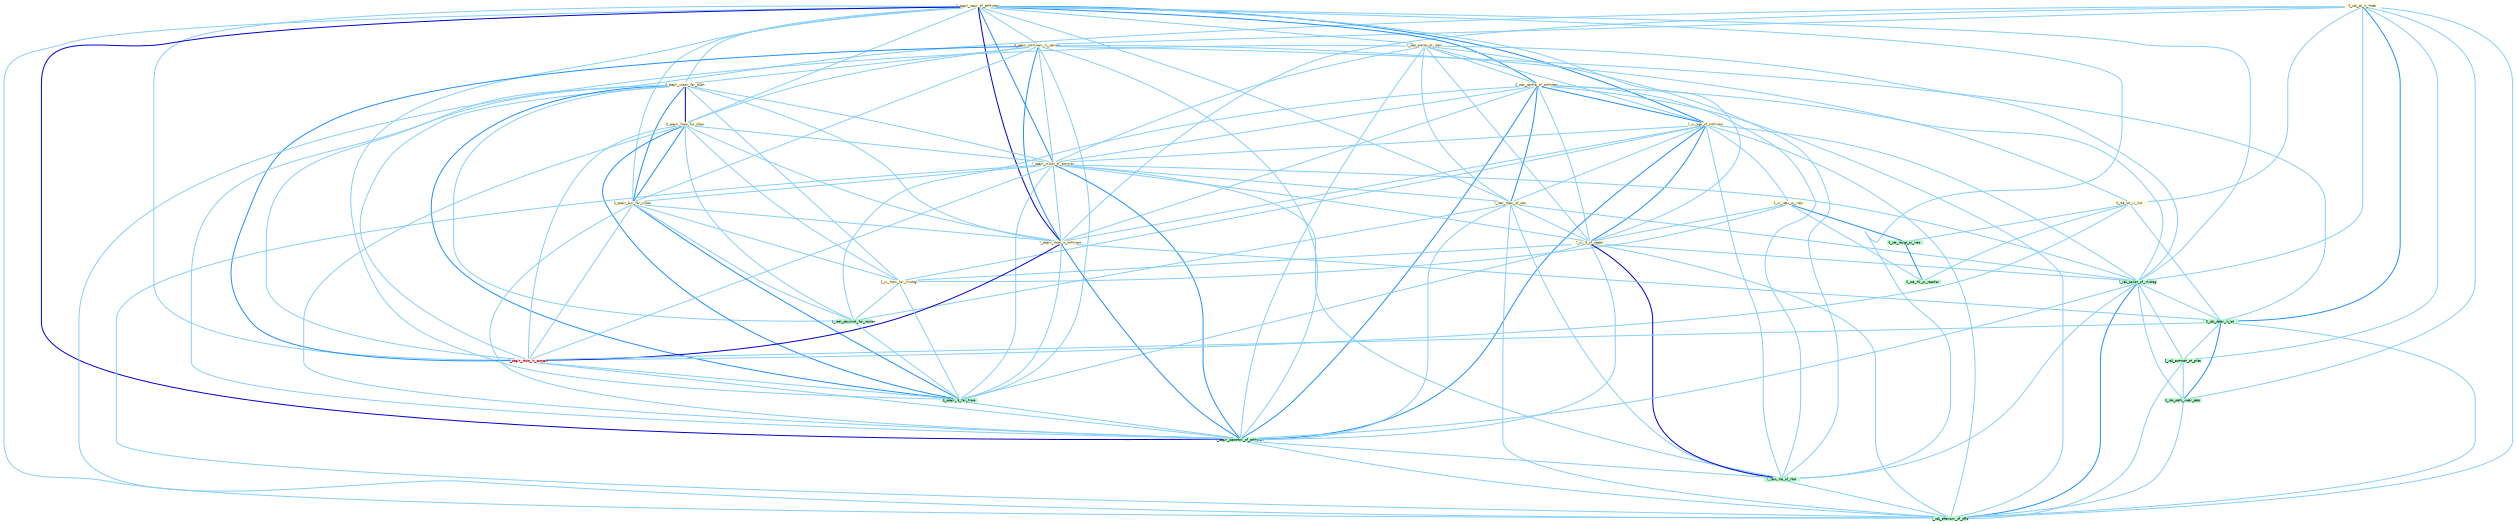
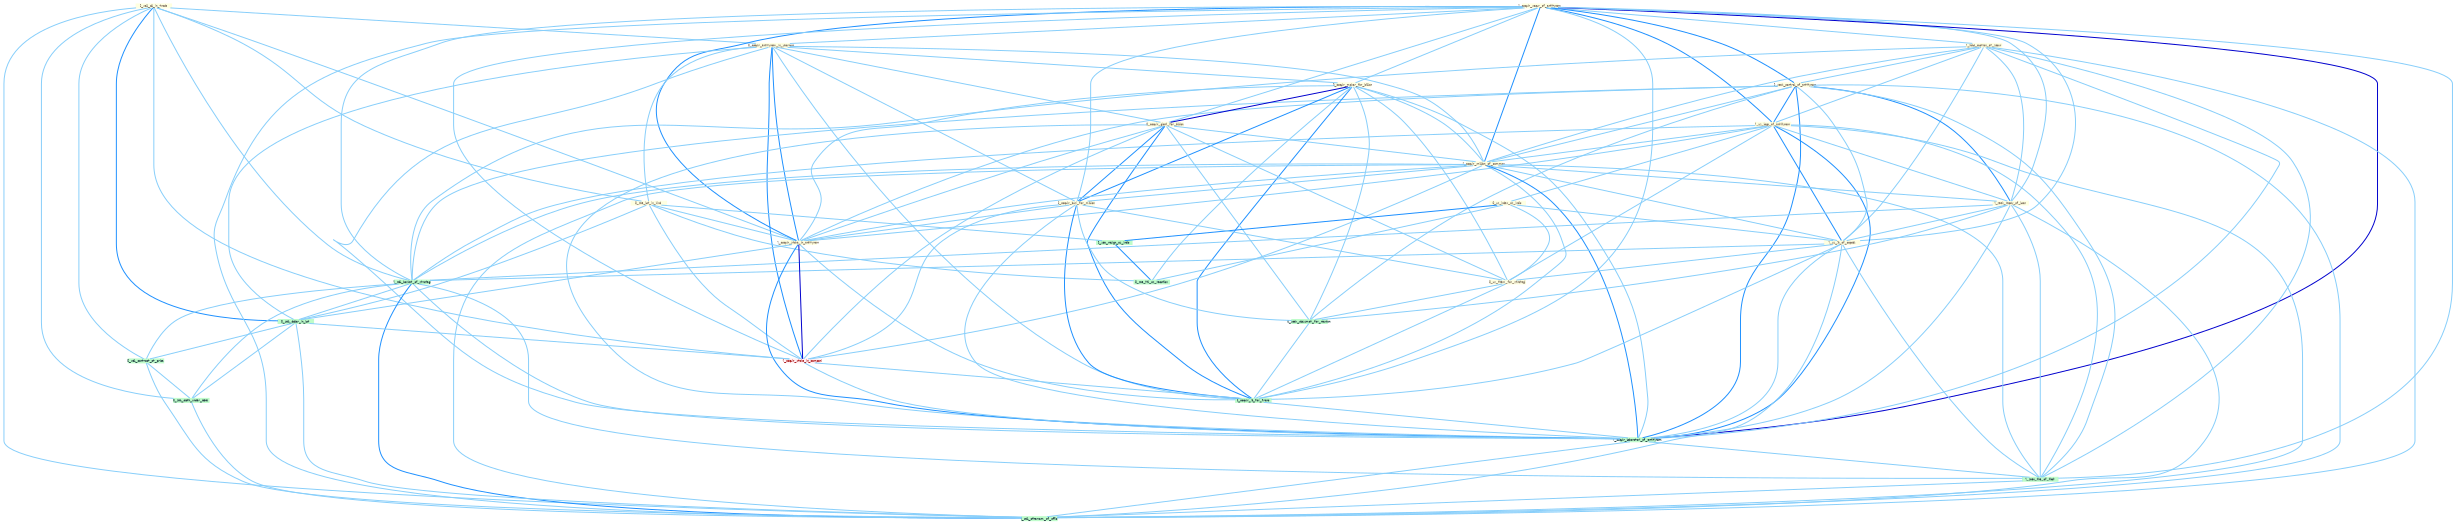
(685, 124) -> (1166, 124)
(1005, 130) -> (973, 18)
(389, 158) -> (1252, 173)
none -> (724, 223)
(2209, 364) -> (244, 361)
(1653, 387) -> (1928, 372)
